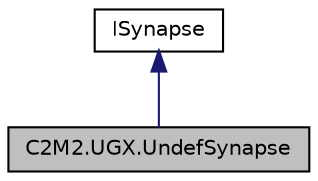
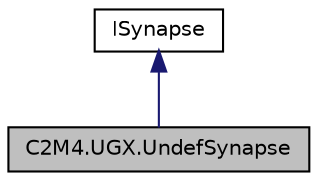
(159, 149) -> (159, 149)
